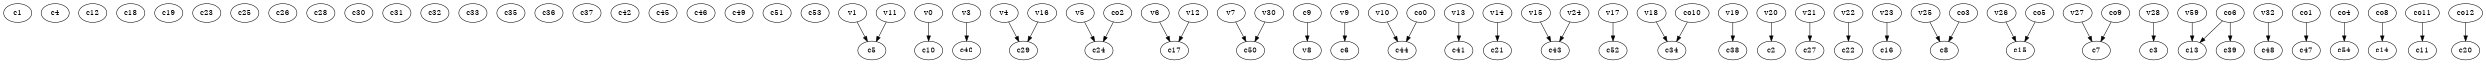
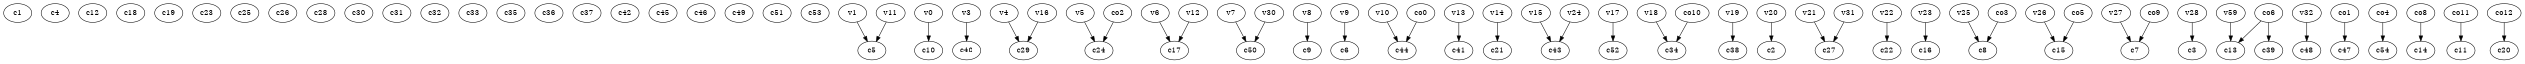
none -> (1848, 13)
(1307, 29) -> (1307, 29)
